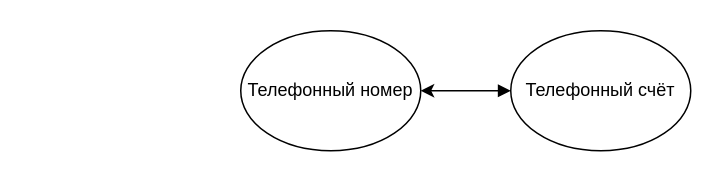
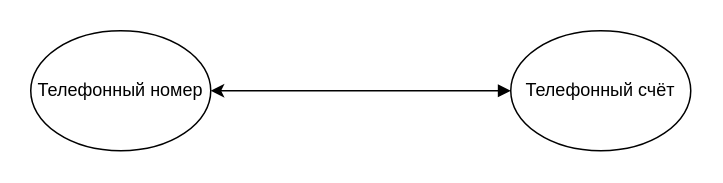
(331, 91) -> (121, 91)
